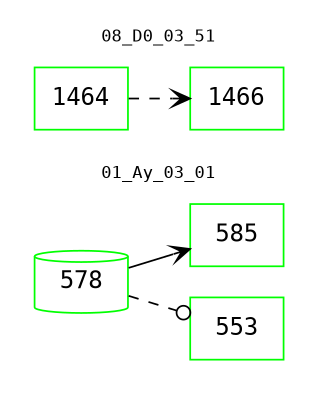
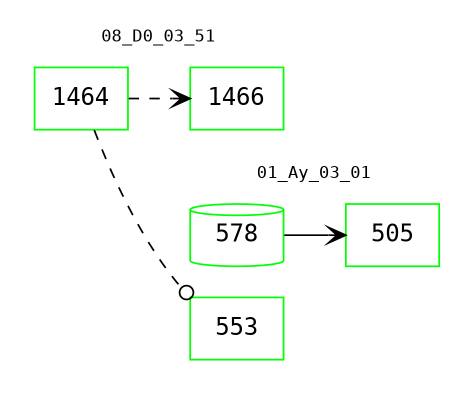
(237, 235) -> (393, 235)
(153, 303) -> (131, 212)
